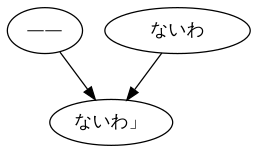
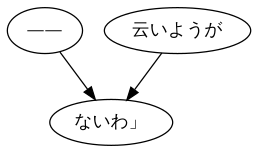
(178, 31) -> (178, 31)
